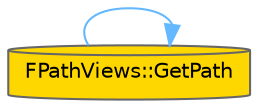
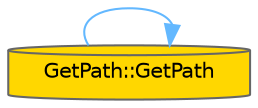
(129, 72) -> (129, 72)
